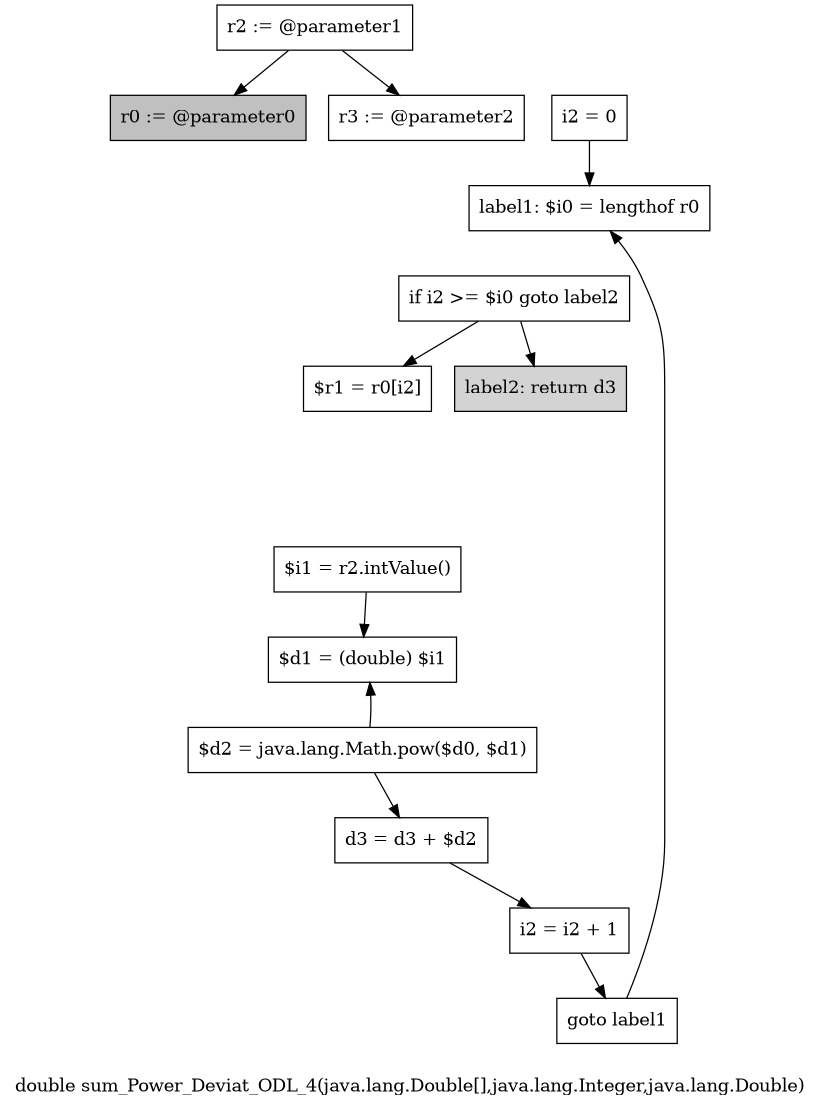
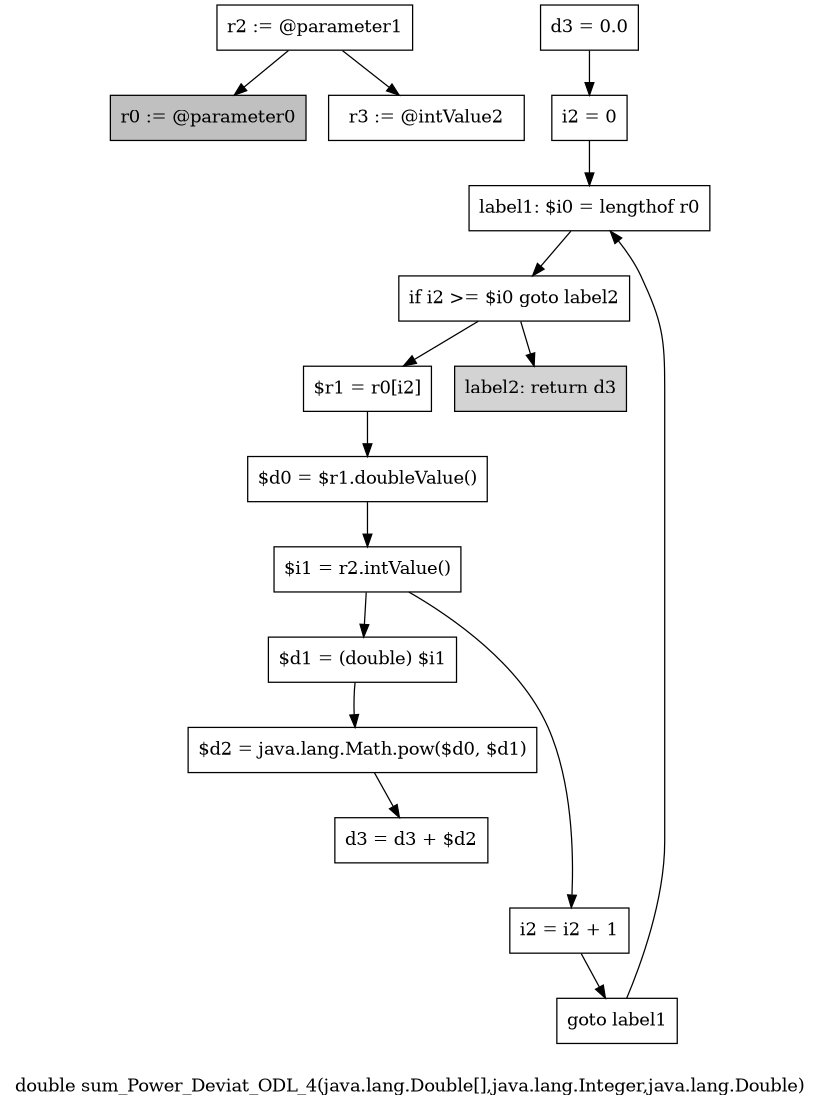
none -> (589, 28)
(426, 118) -> (426, 118)
none -> (556, 249)
none -> (367, 479)
(371, 711) -> (354, 699)
(485, 882) -> (542, 716)
